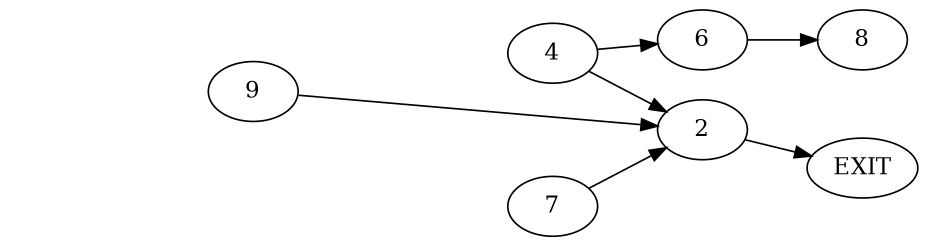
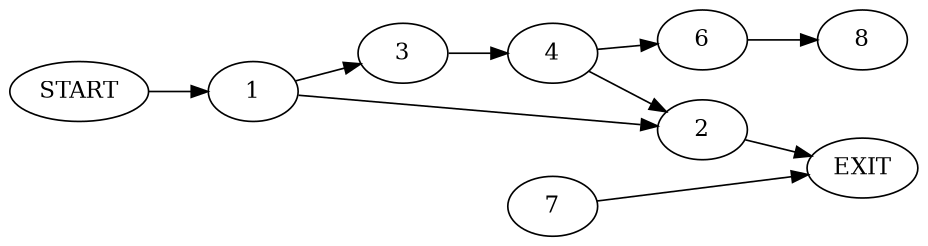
none -> (403, 53)
none -> (79, 92)
(253, 92) -> (253, 92)
(620, 172) -> (694, 189)
